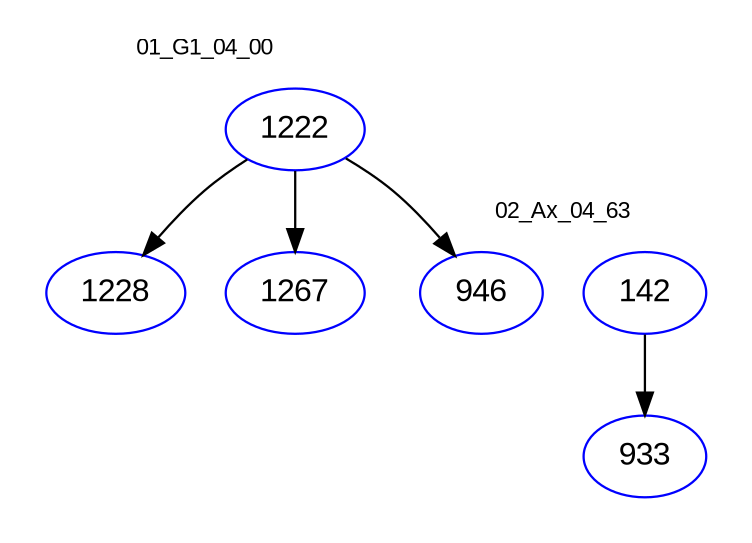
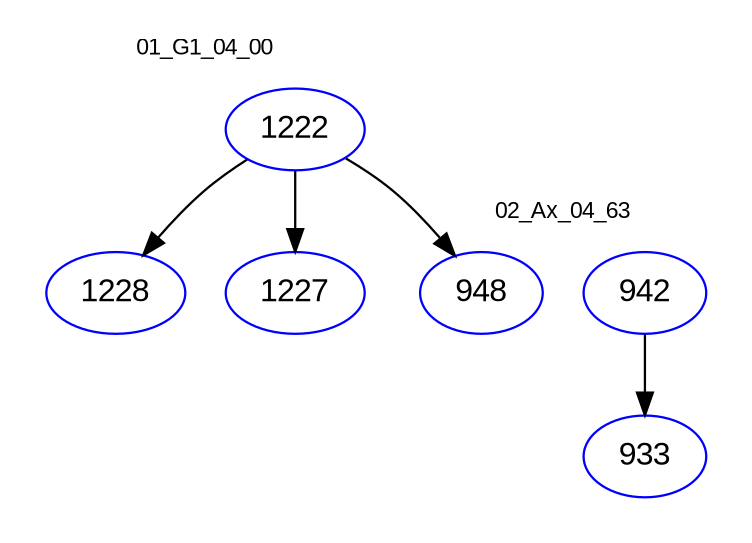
(295, 293) -> (295, 293)
(481, 293) -> (481, 293)
(645, 293) -> (645, 293)
